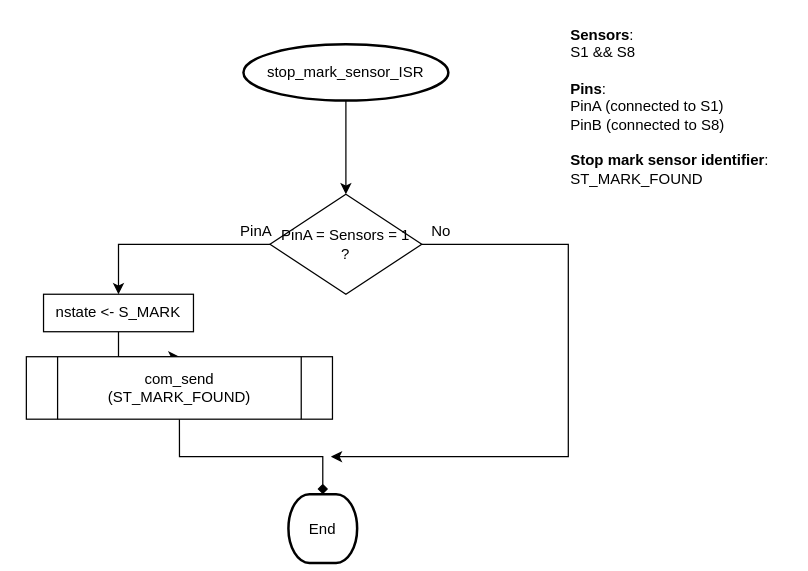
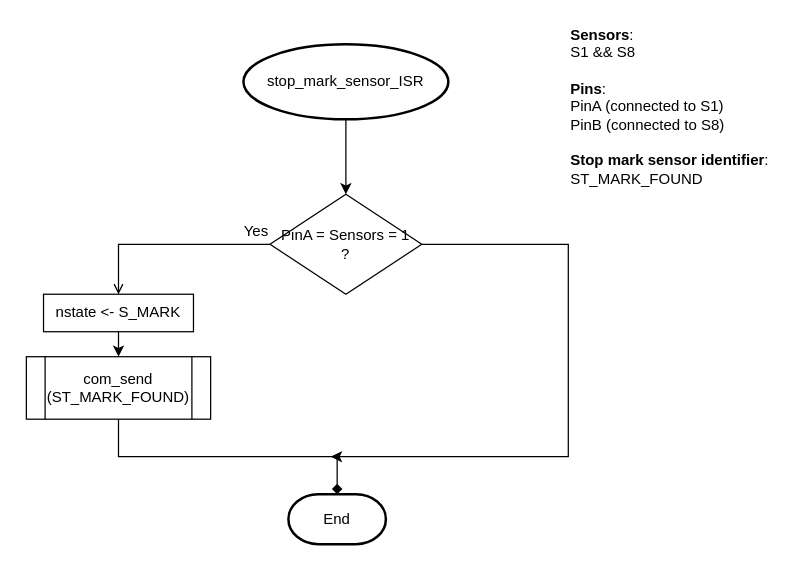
(346, 73) -> (346, 82)
(256, 232) -> (256, 232)
(440, 232) -> none
(118, 284) -> (118, 286)
(179, 388) -> (118, 388)
(323, 529) -> (337, 519)
